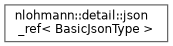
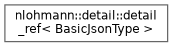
(86, 23) -> (86, 23)
